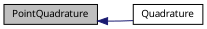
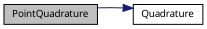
(120, 21) -> (110, 8)
